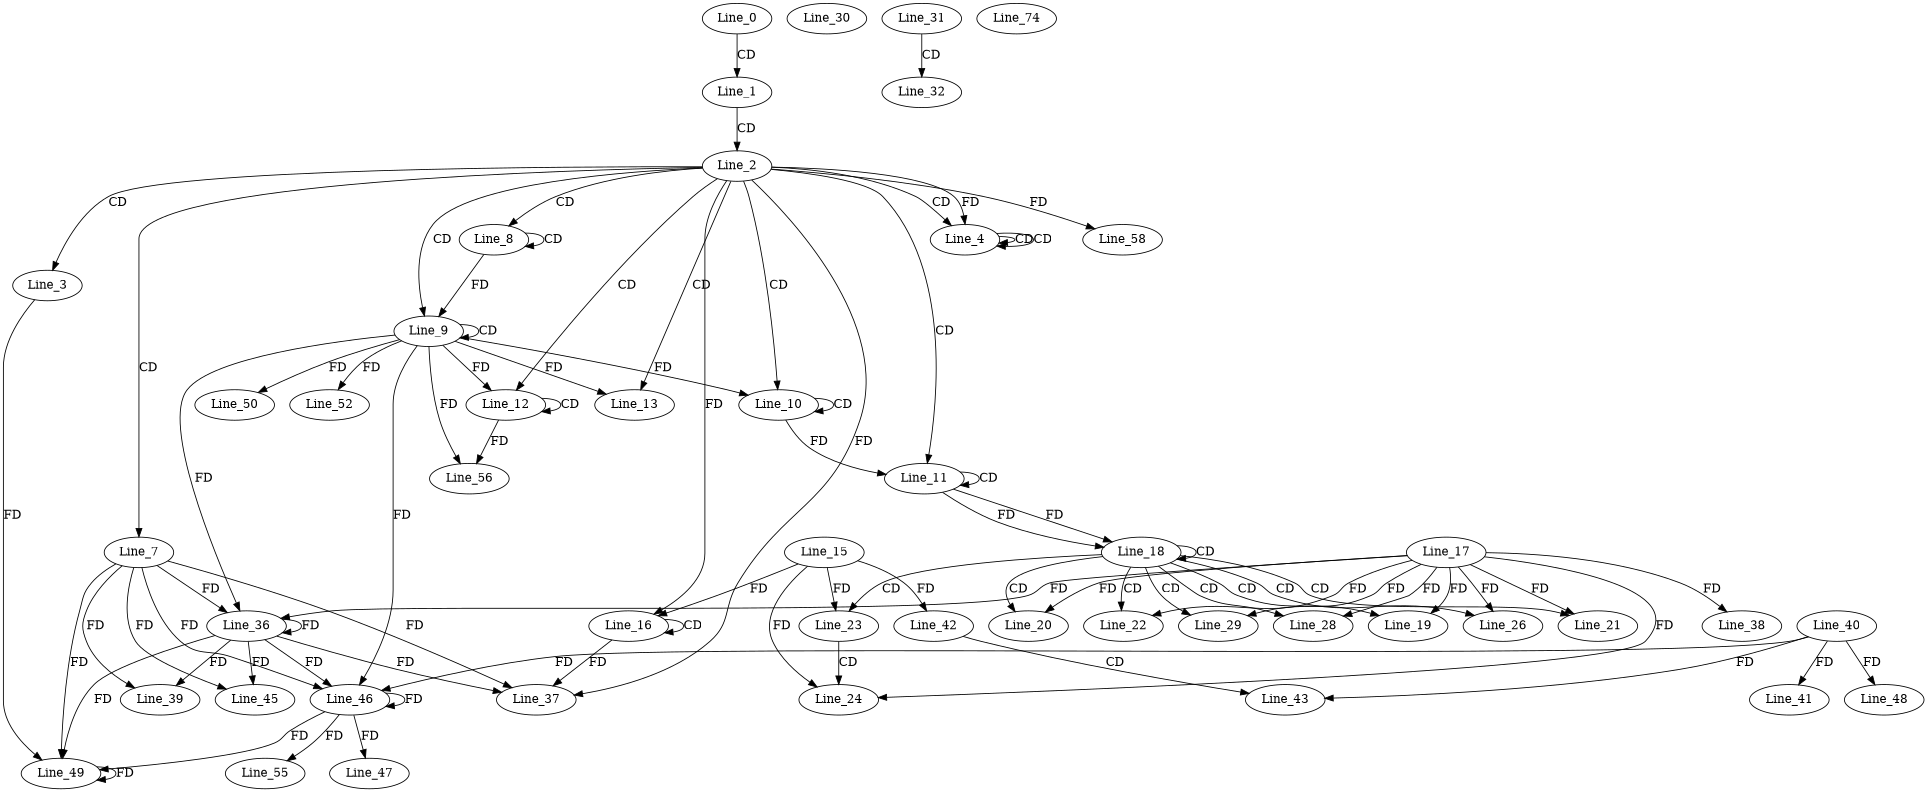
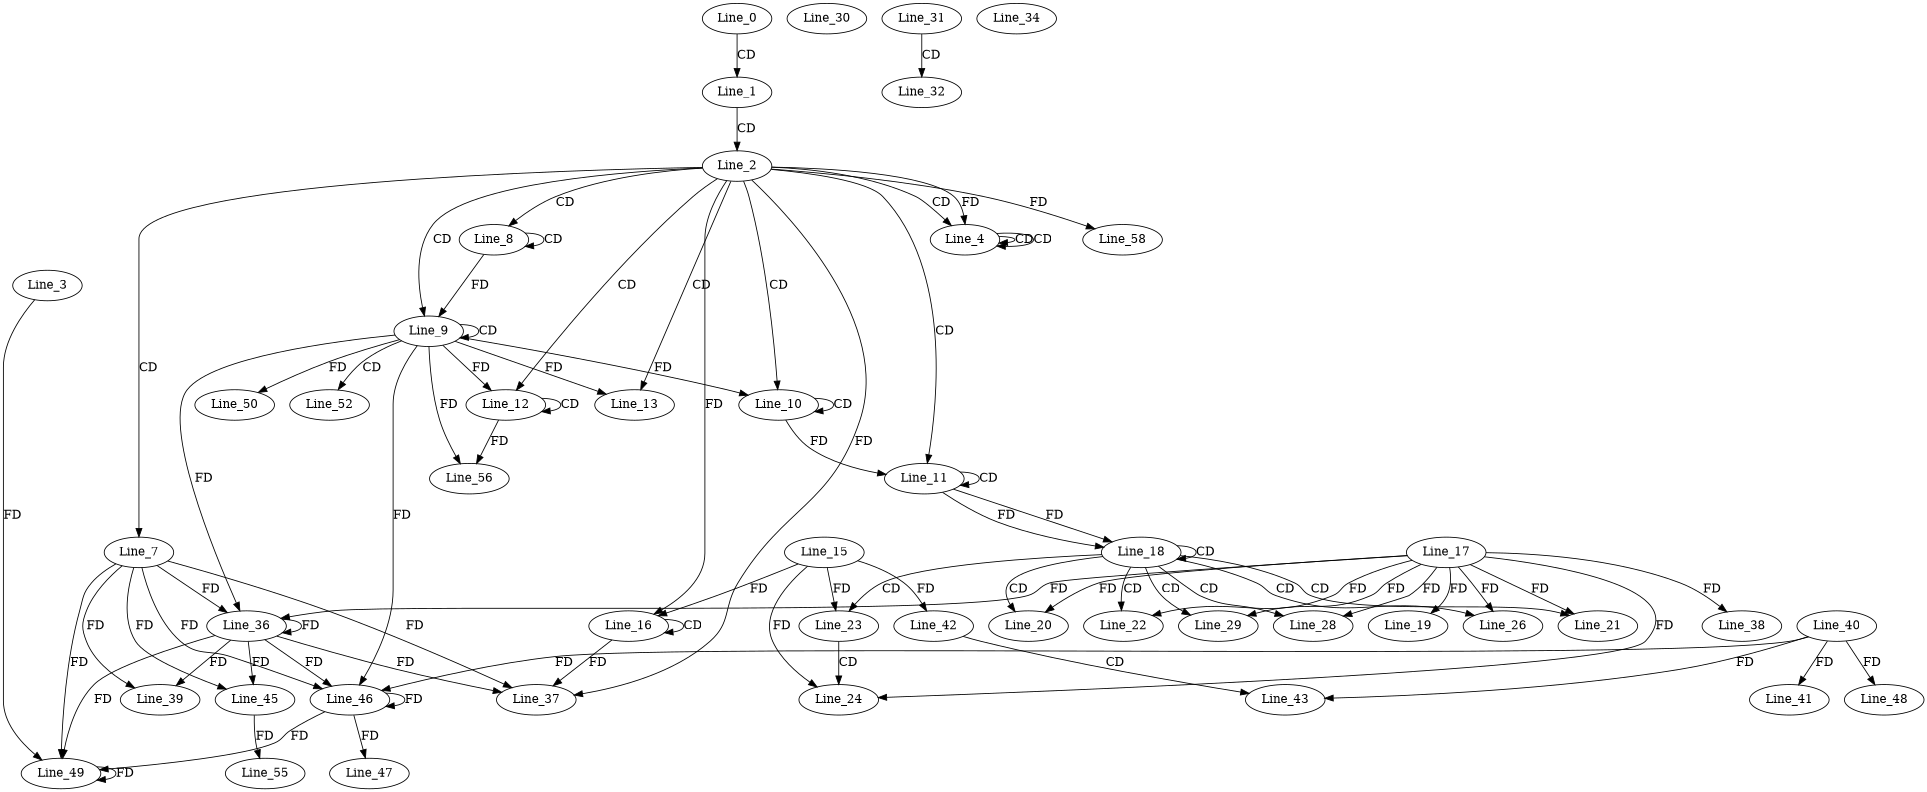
(1017, 19) -> (1017, 19)
(362, 171) -> none
(372, 368) -> (372, 368)
(1261, 602) -> none
(319, 737) -> (255, 733)
